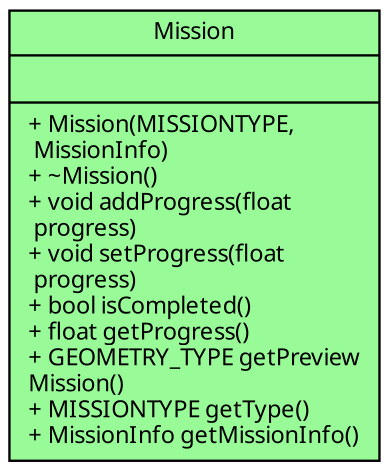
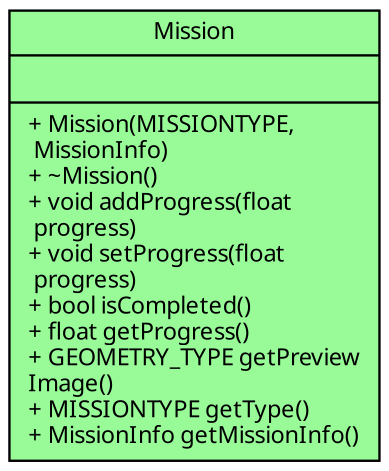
(77, 384) -> (72, 384)
